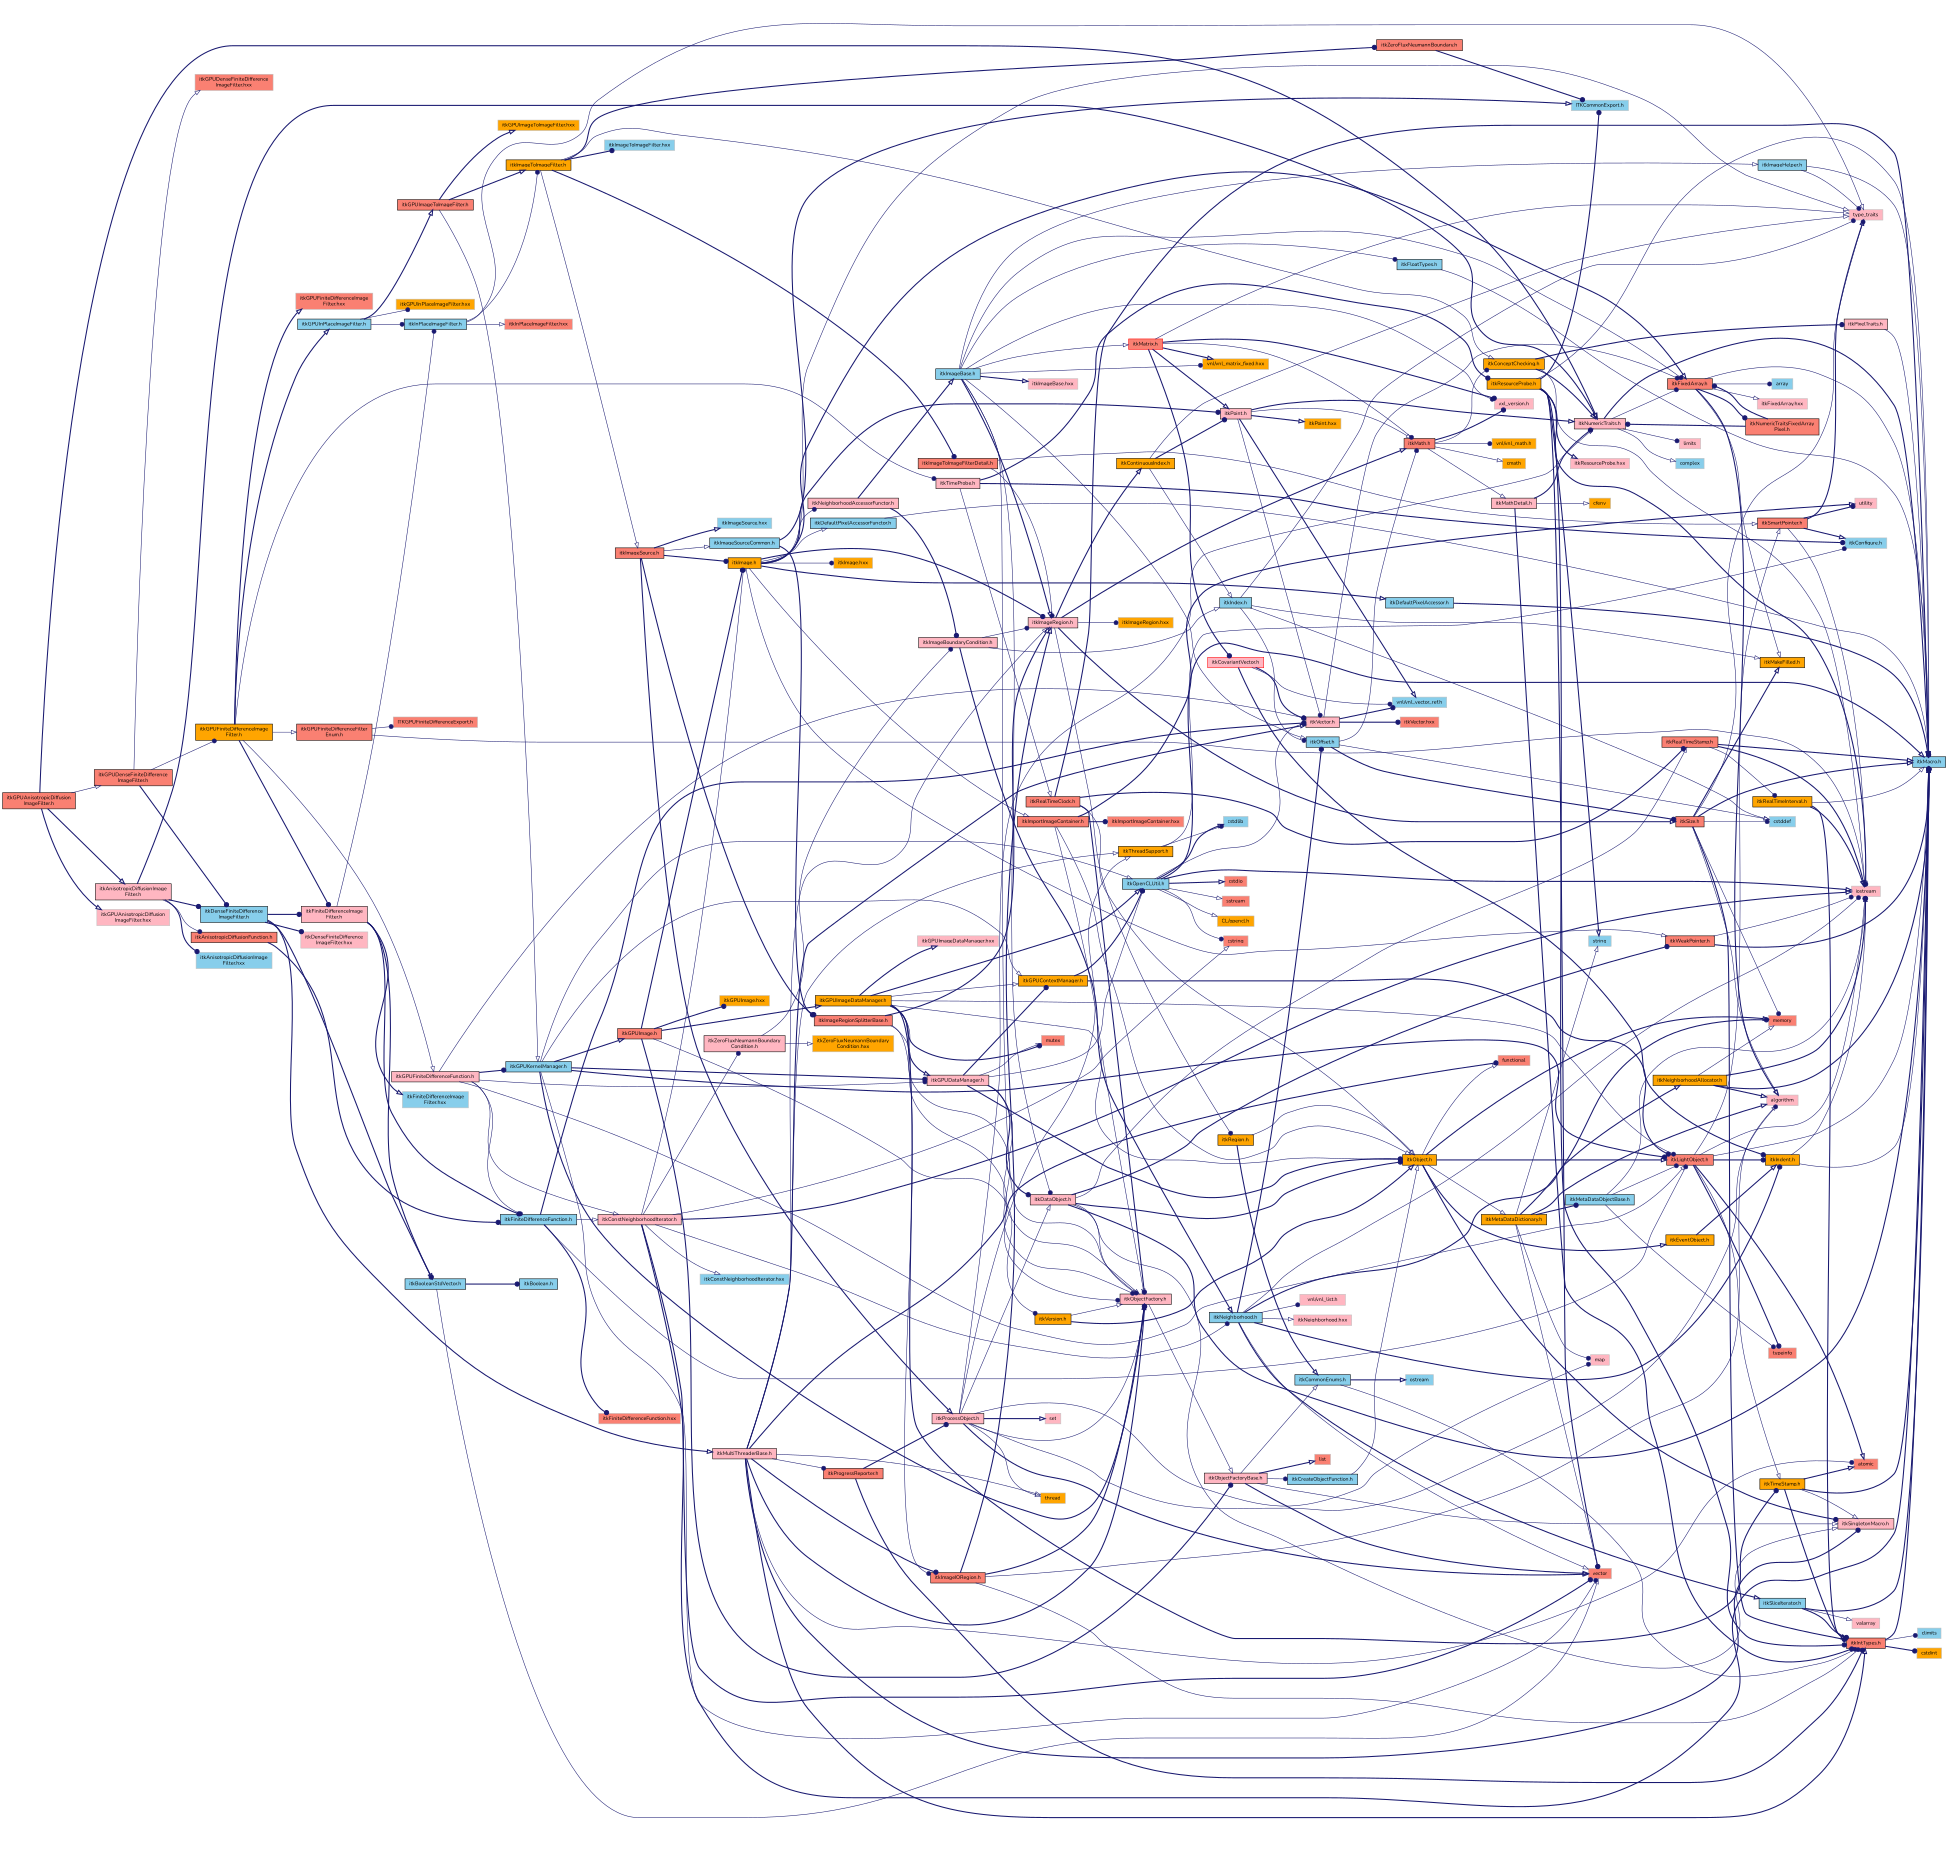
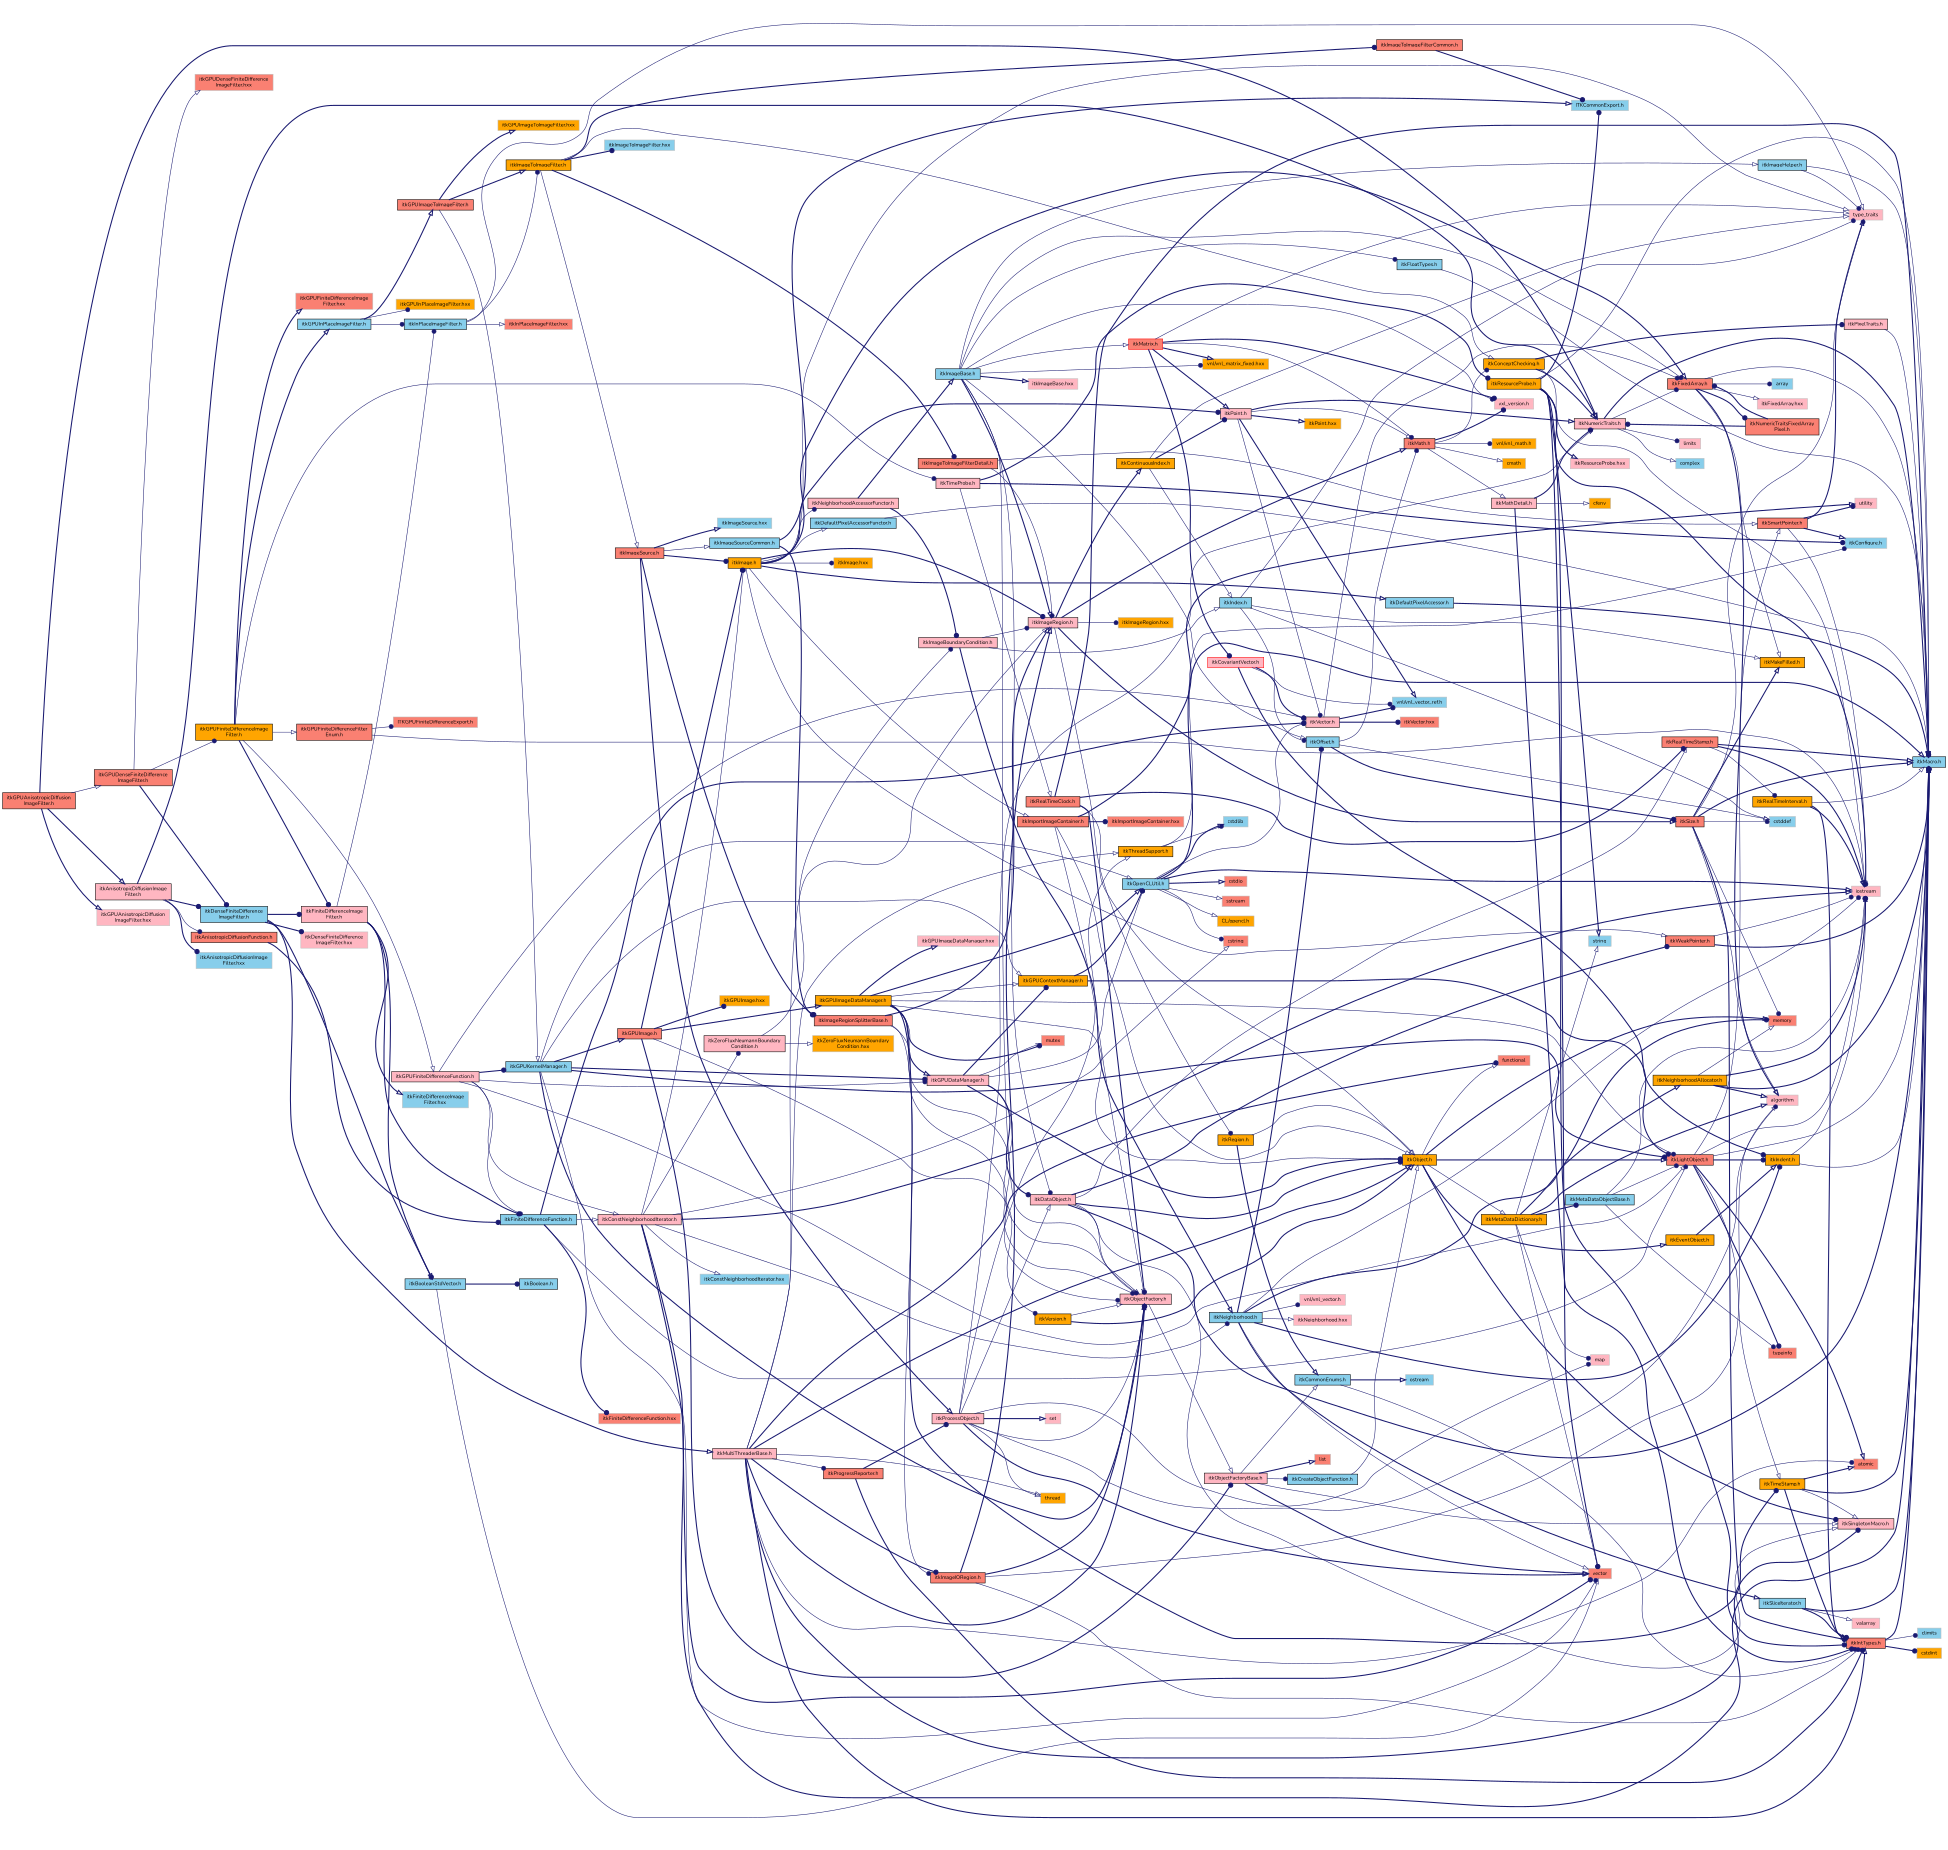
(1420, 45) -> (1420, 45)
(823, 932) -> (1071, 1287)
(1323, 1300) -> (1323, 1300)
